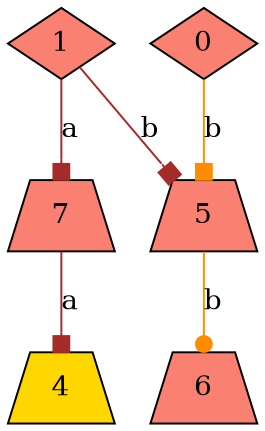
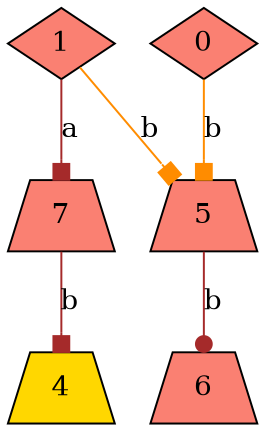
(121, 116) -> (121, 116)
(204, 294) -> (204, 294)
(70, 302) -> (70, 302)
